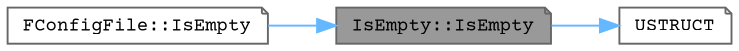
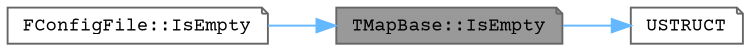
(444, 26) -> (449, 26)
